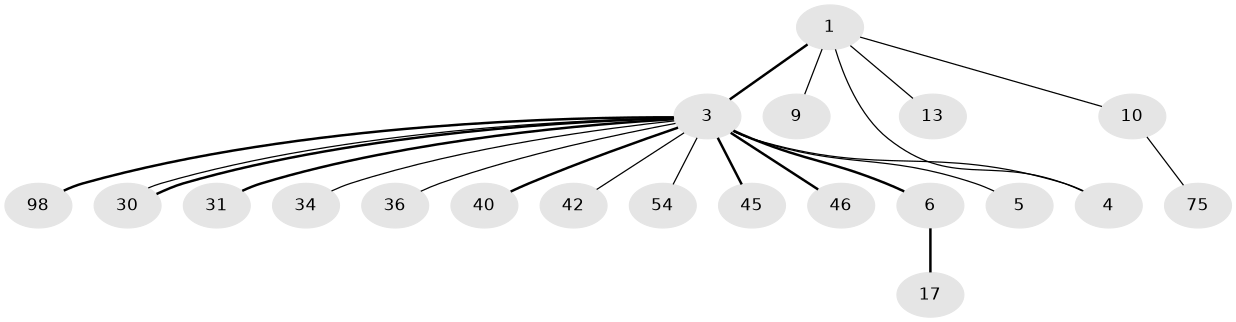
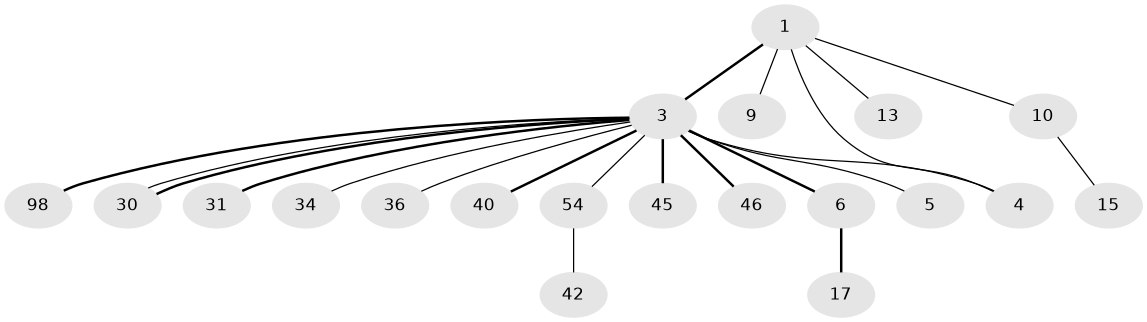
(640, 161) -> (574, 250)
(1198, 206) -> (1109, 206)
